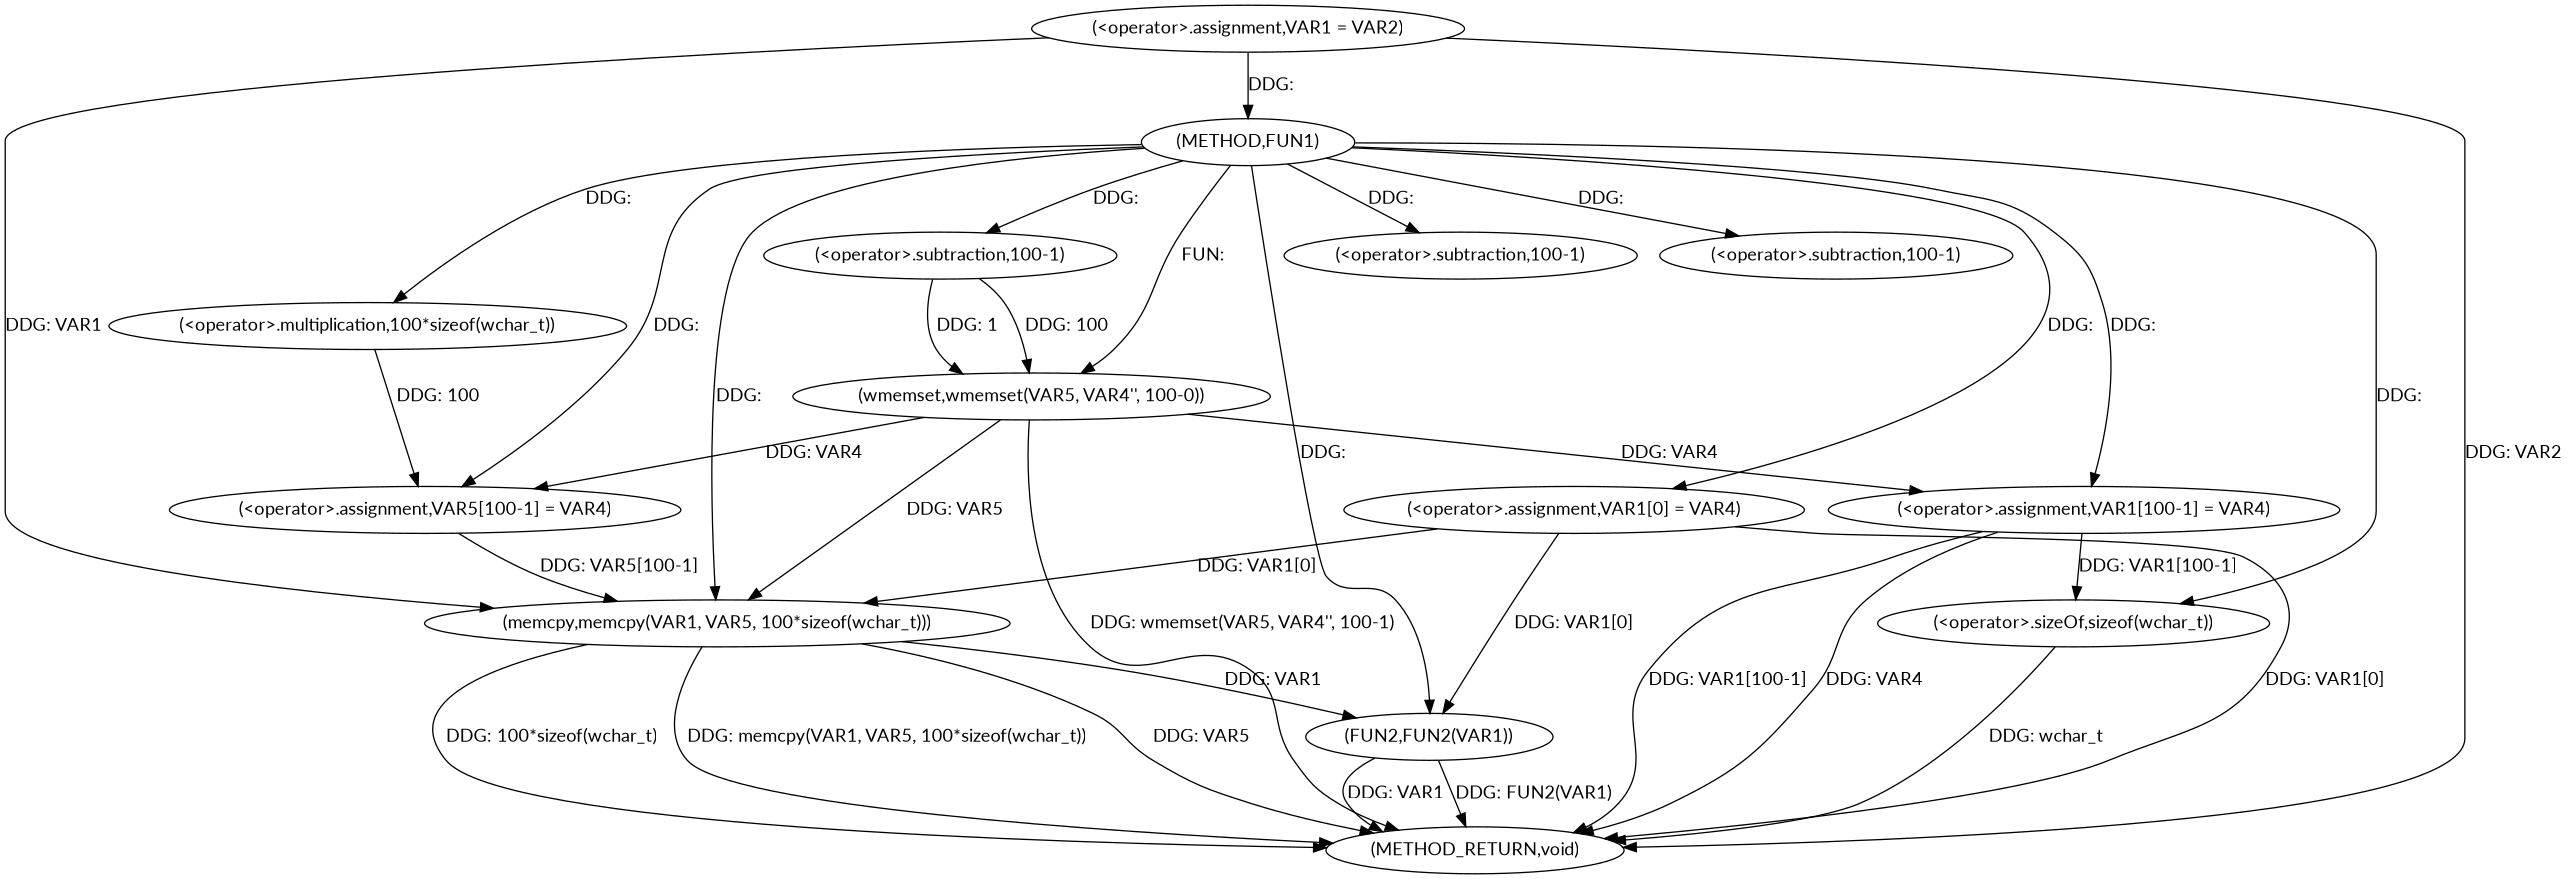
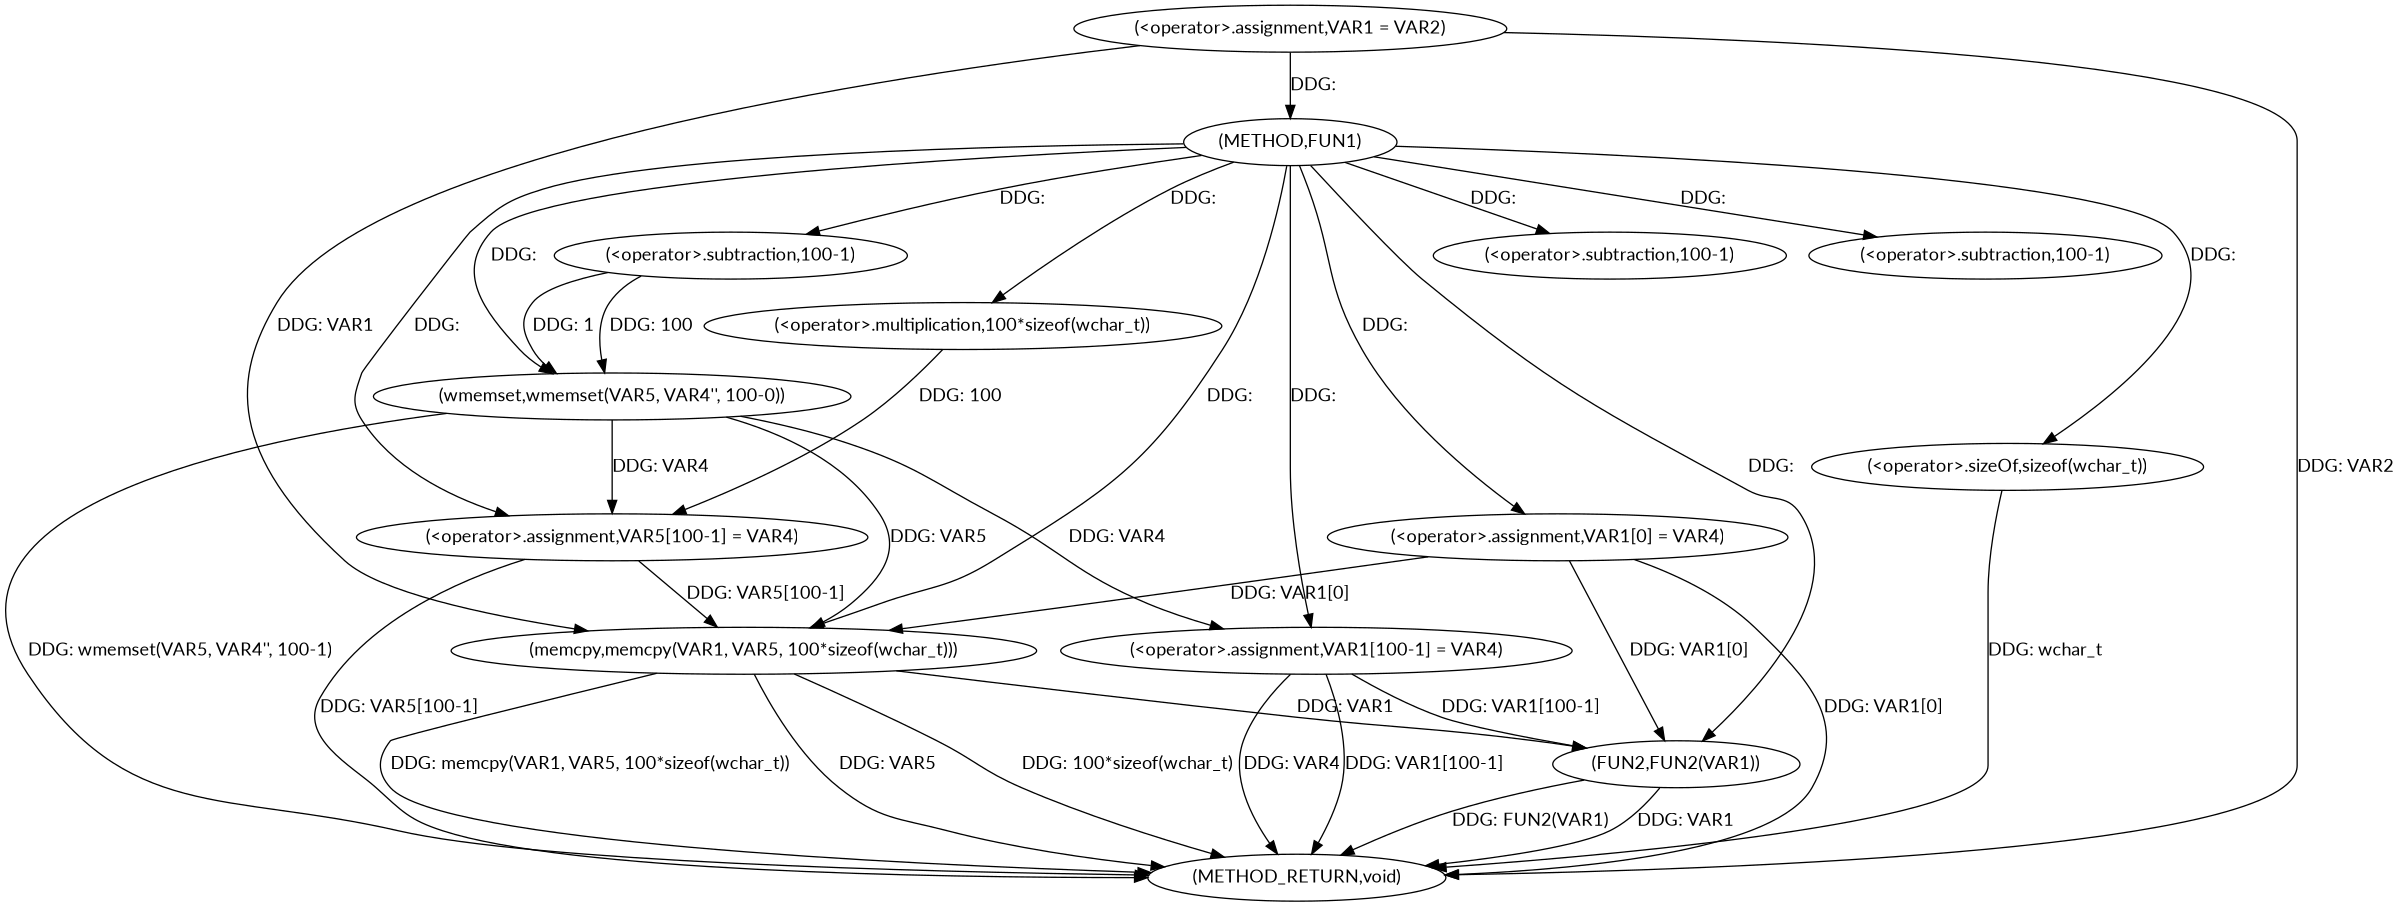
(1206, 256) -> (517, 256)
(2079, 560) -> (1458, 722)
none -> (424, 824)
